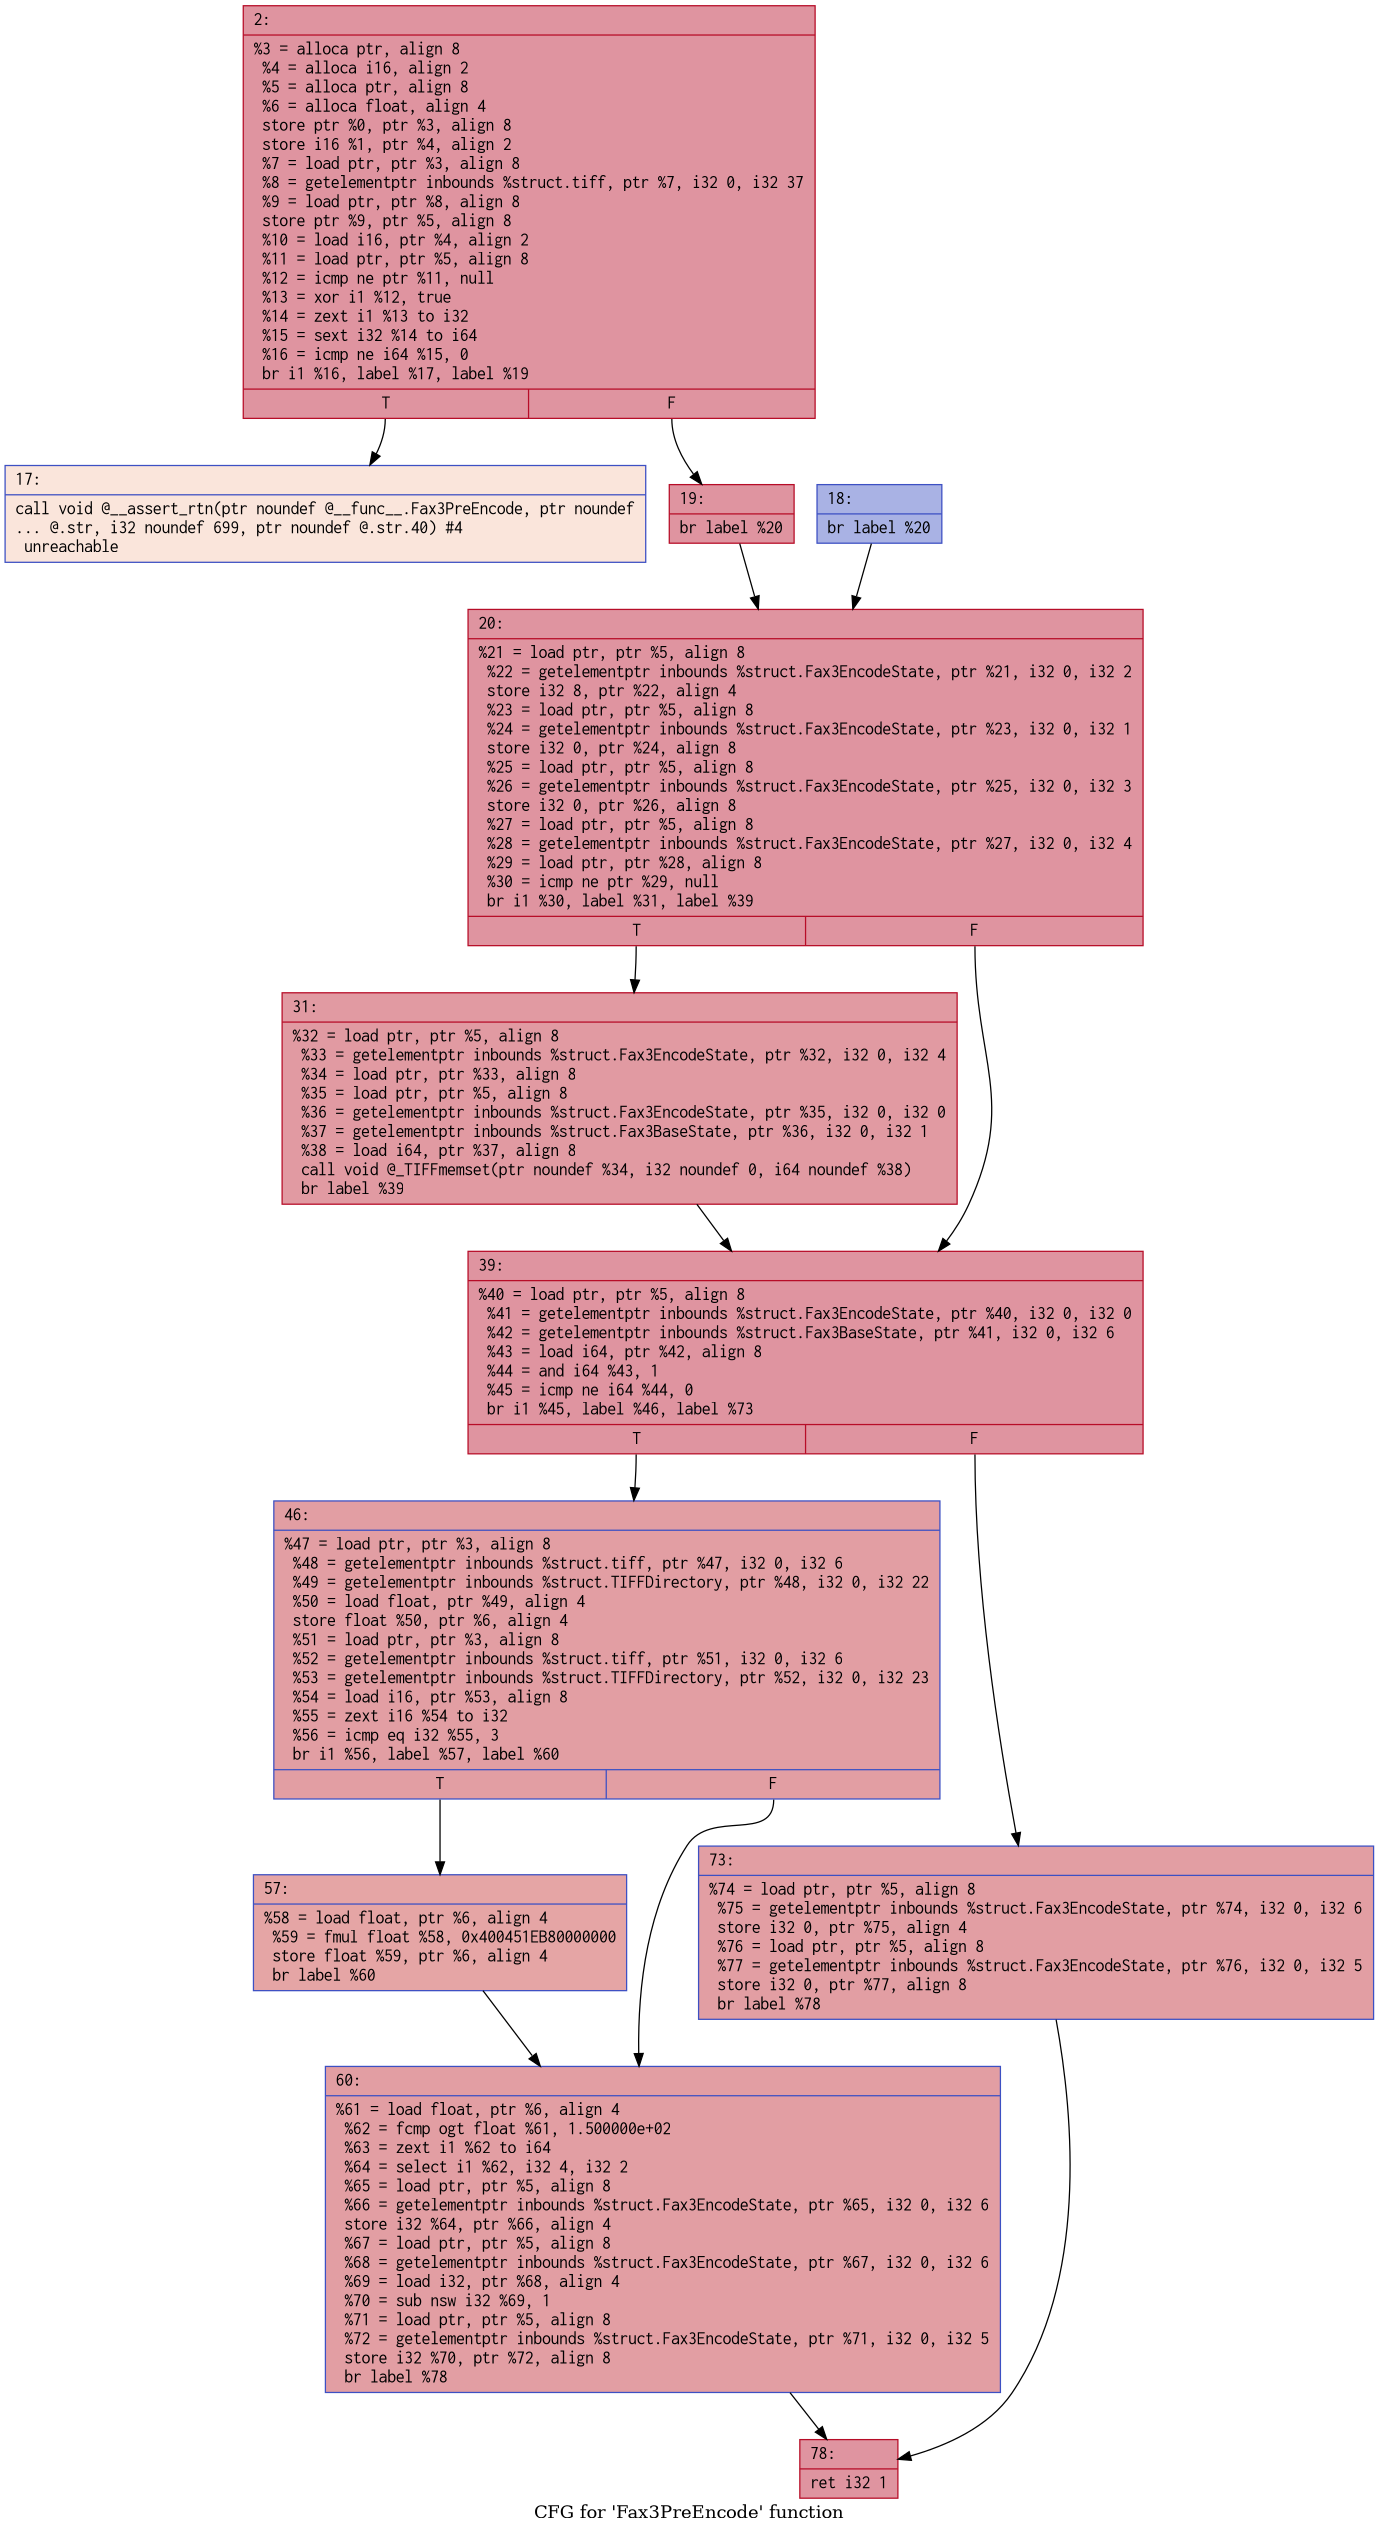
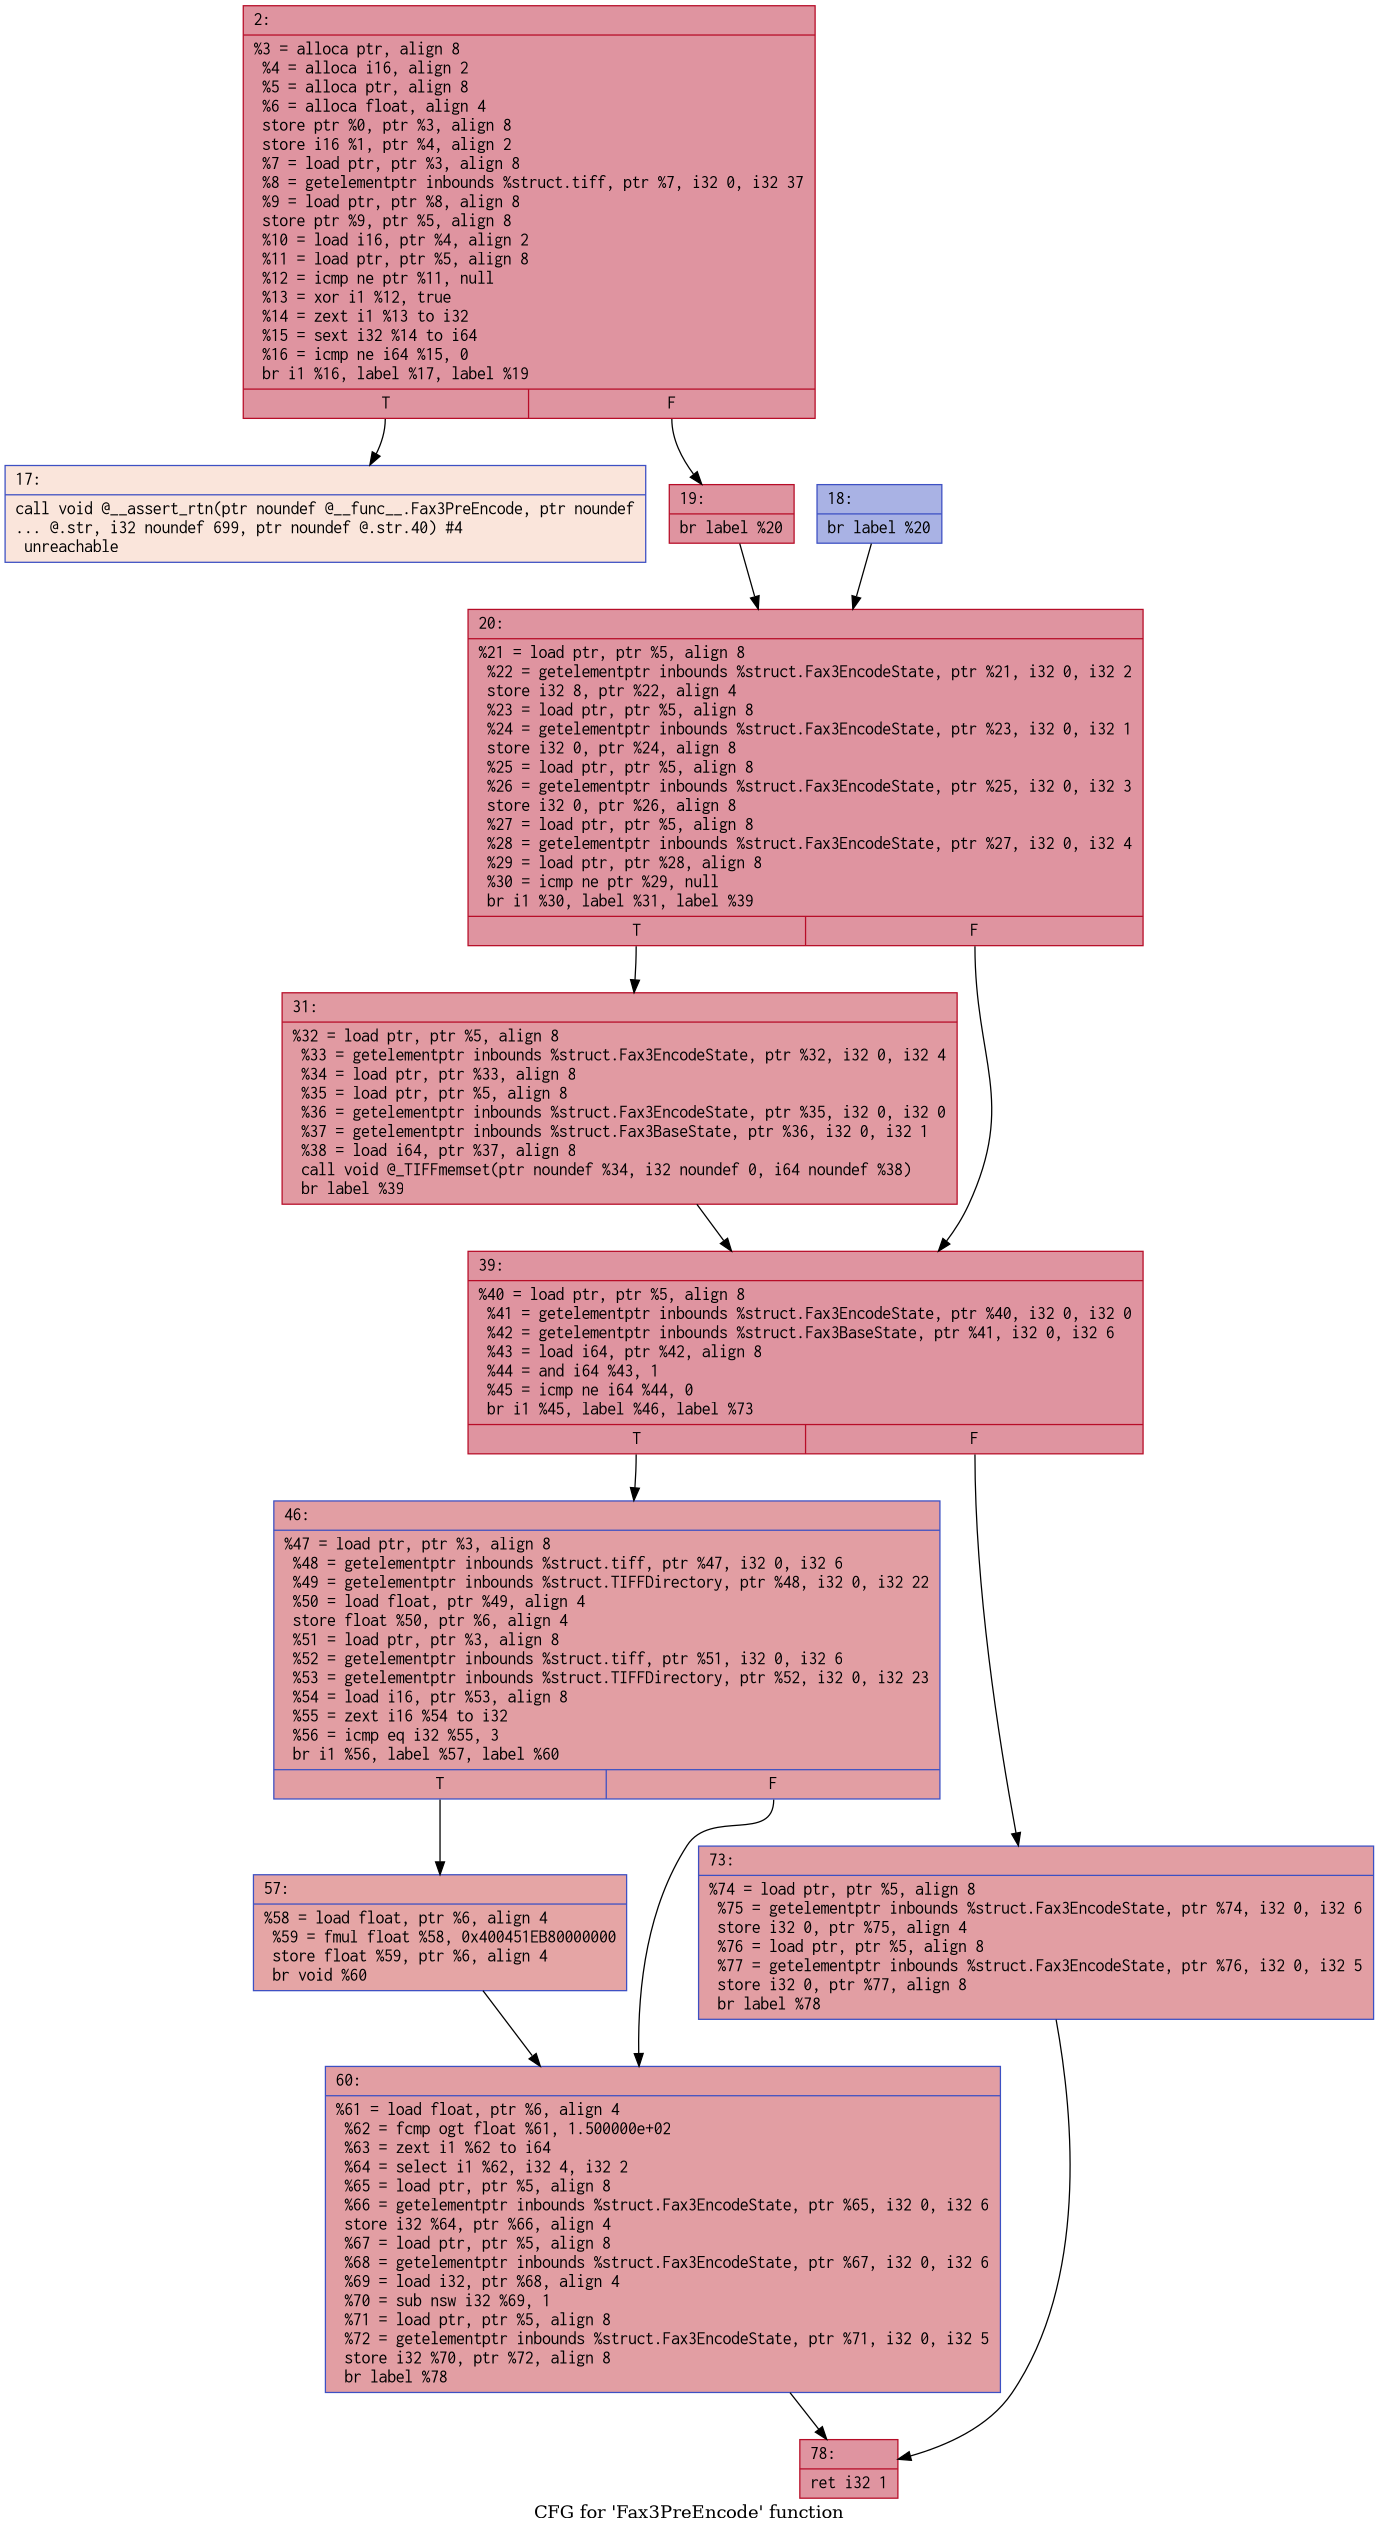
(320, 1975) -> (316, 1975)
